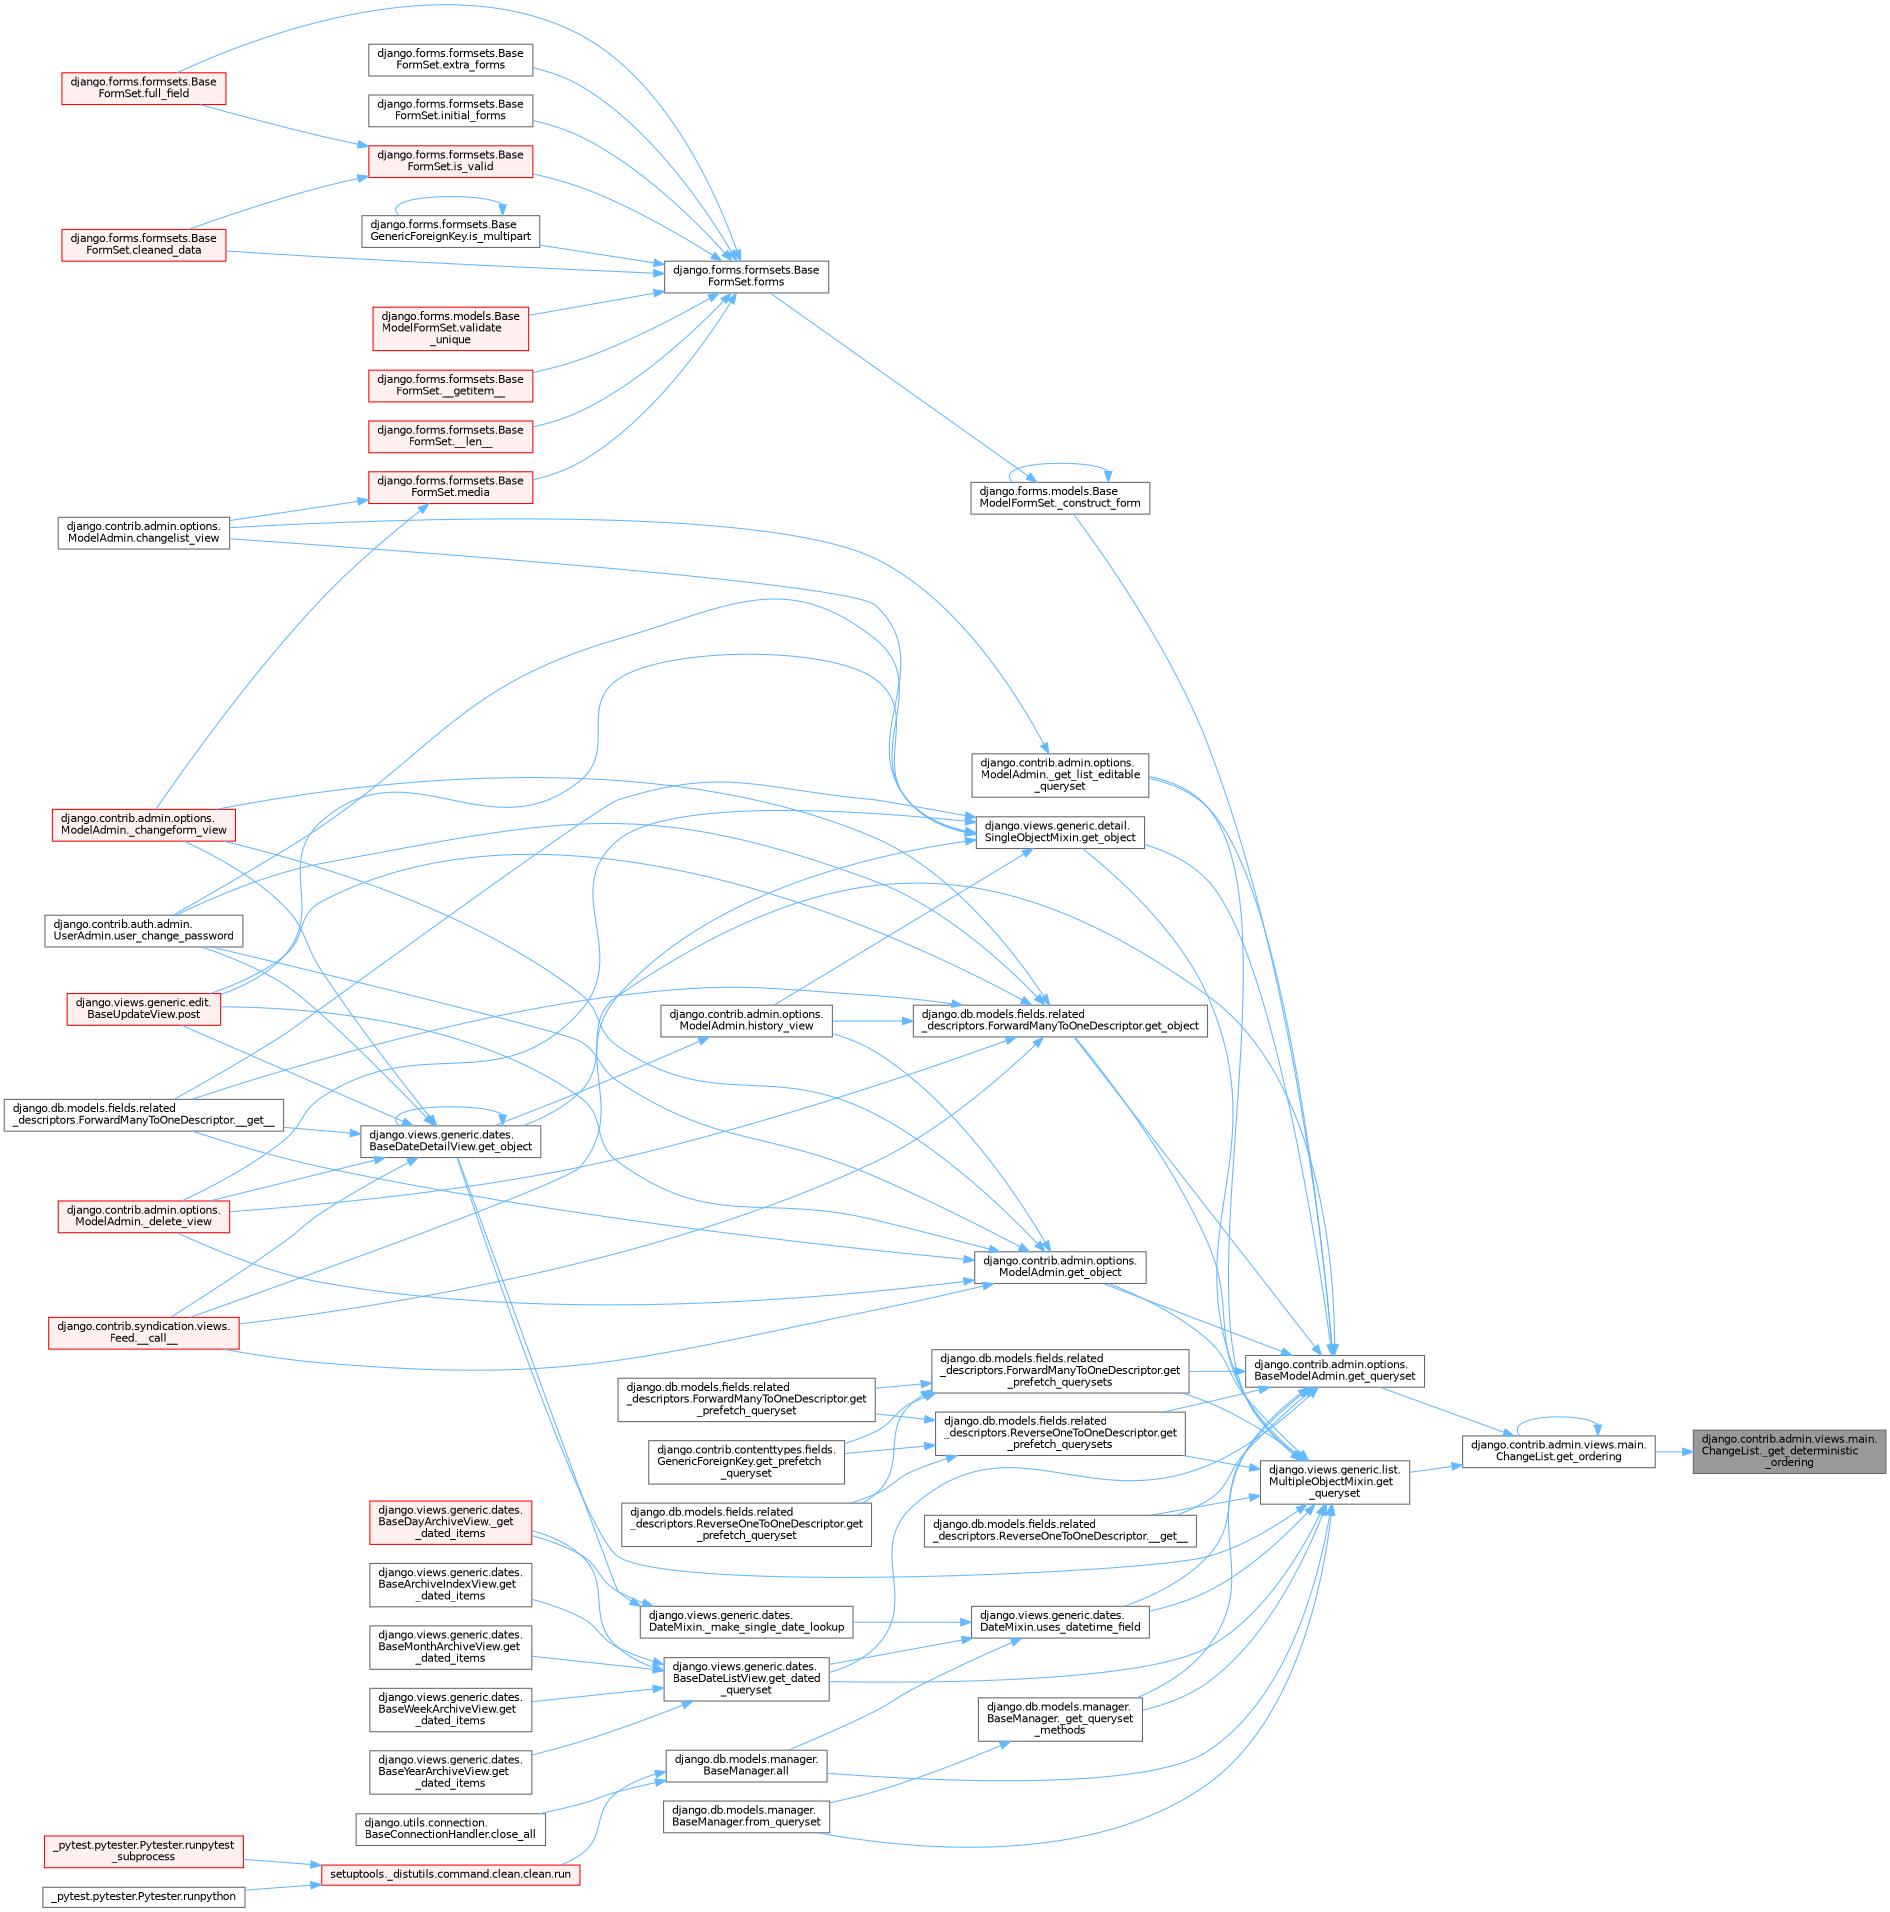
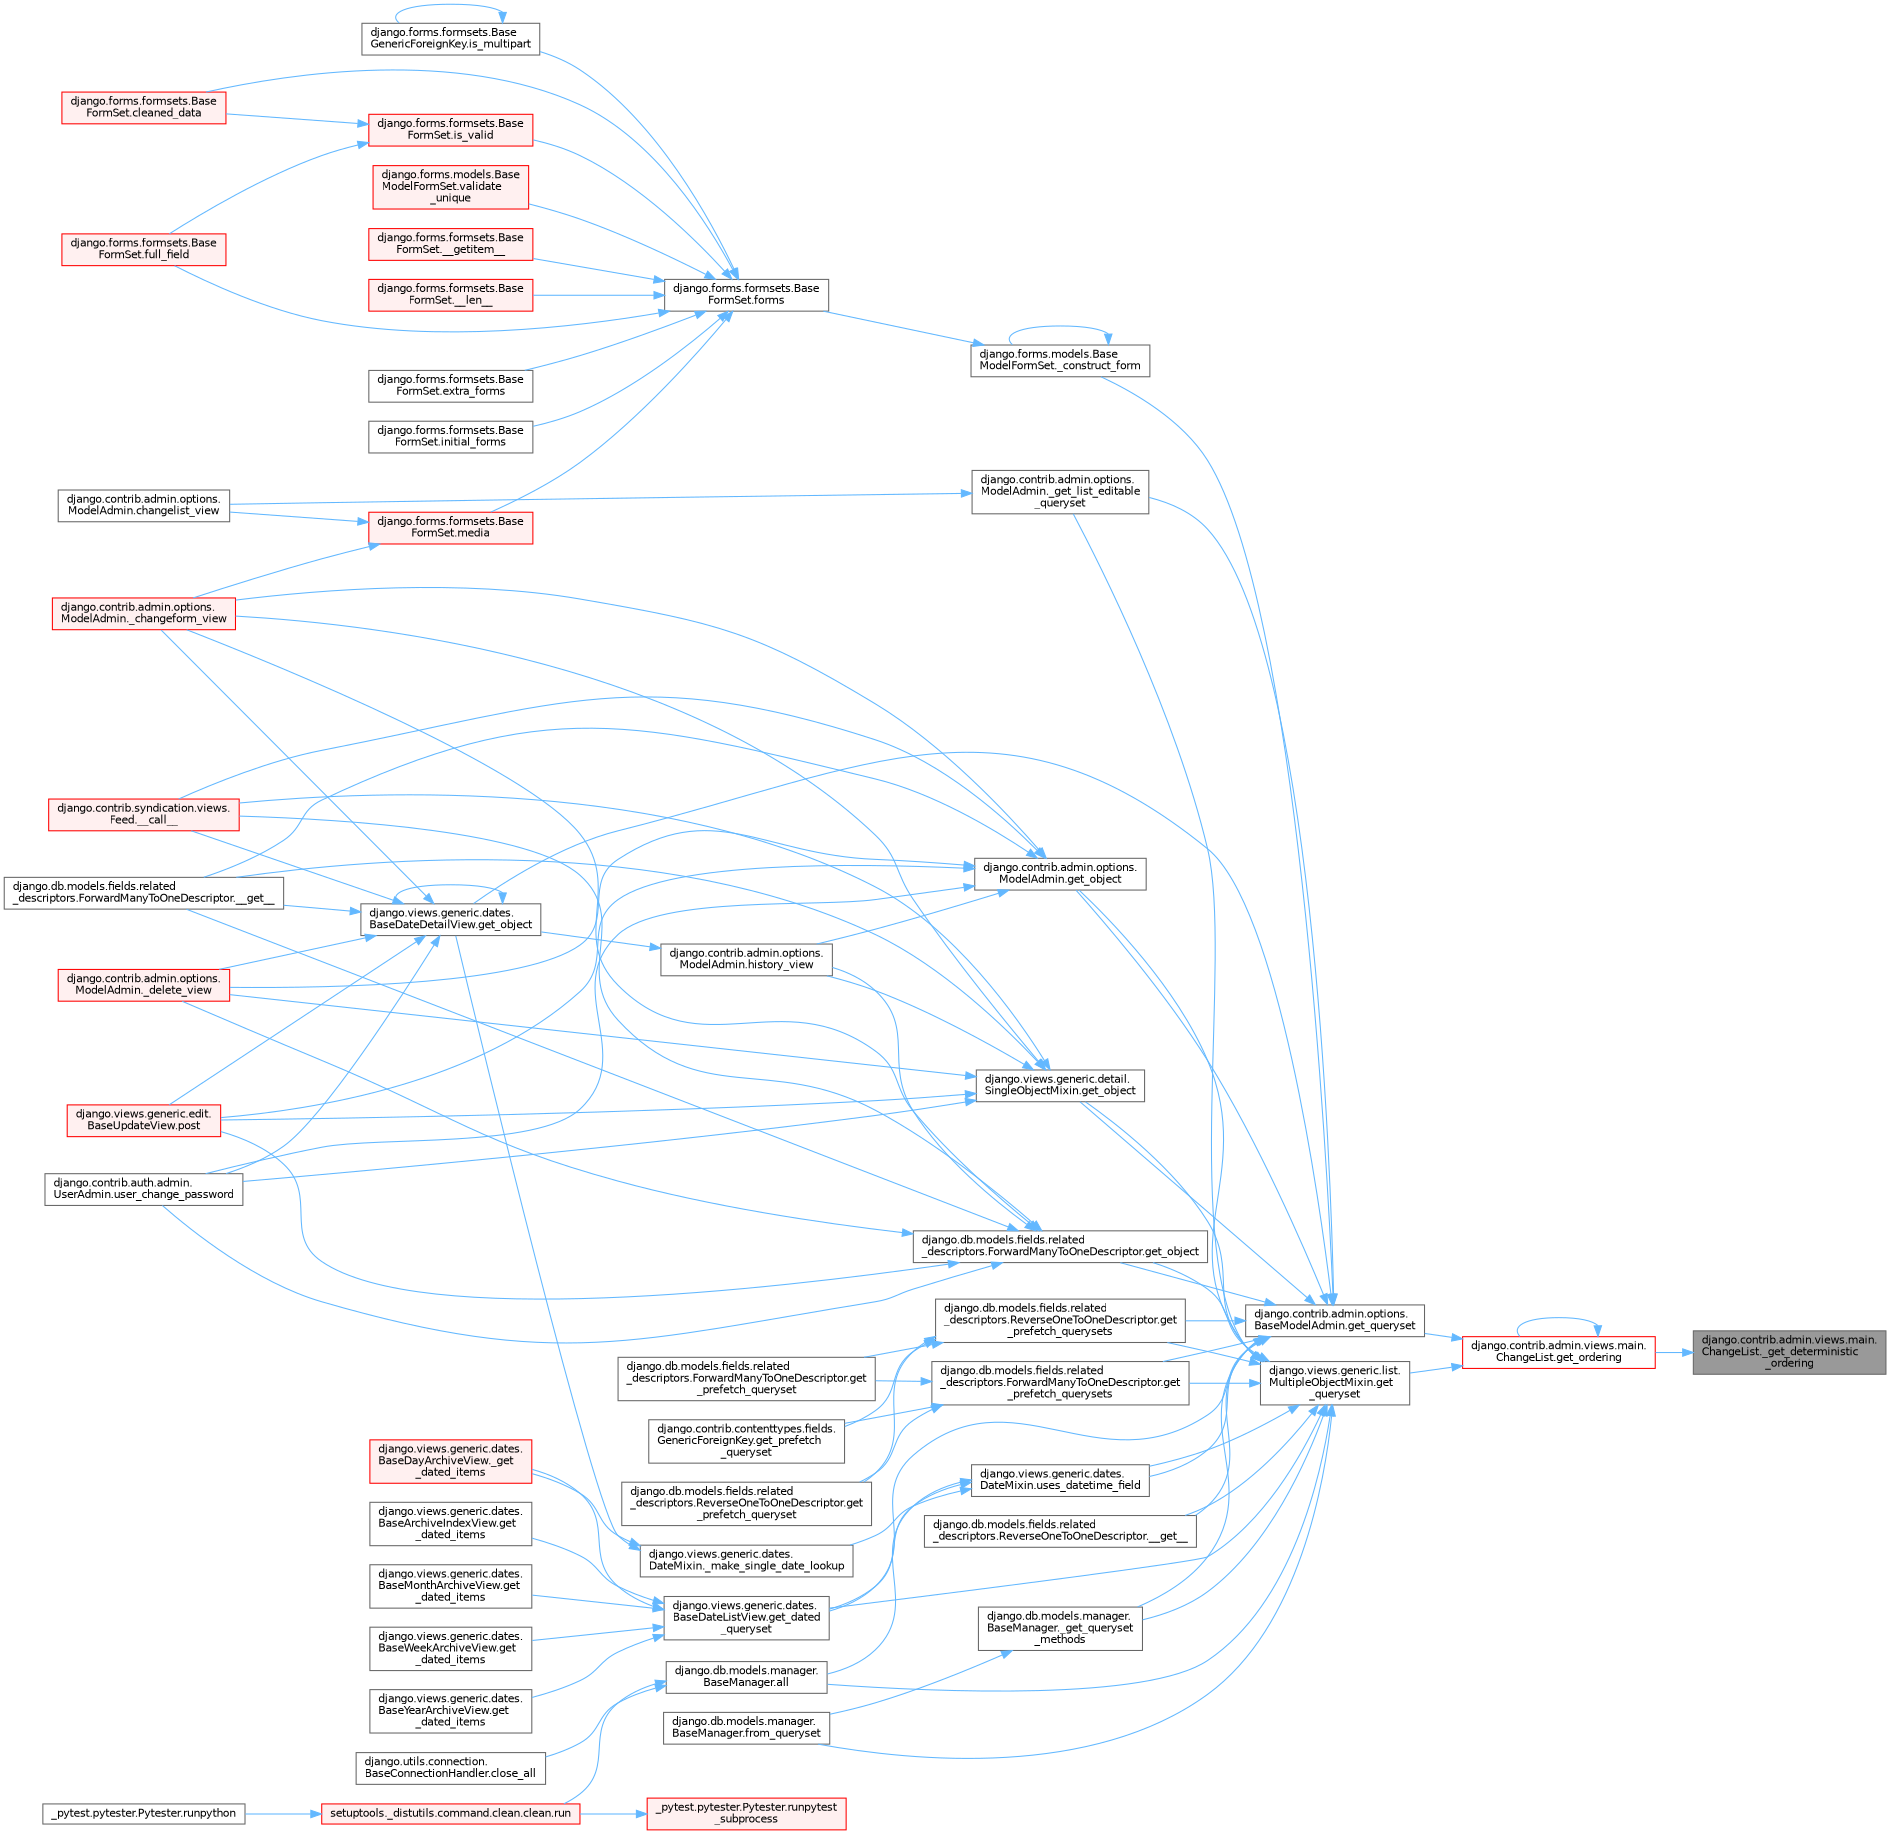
(690, 576) -> (705, 723)
(1559, 1452) -> (1559, 1353)
(748, 1575) -> none
(277, 1862) -> (608, 1814)
